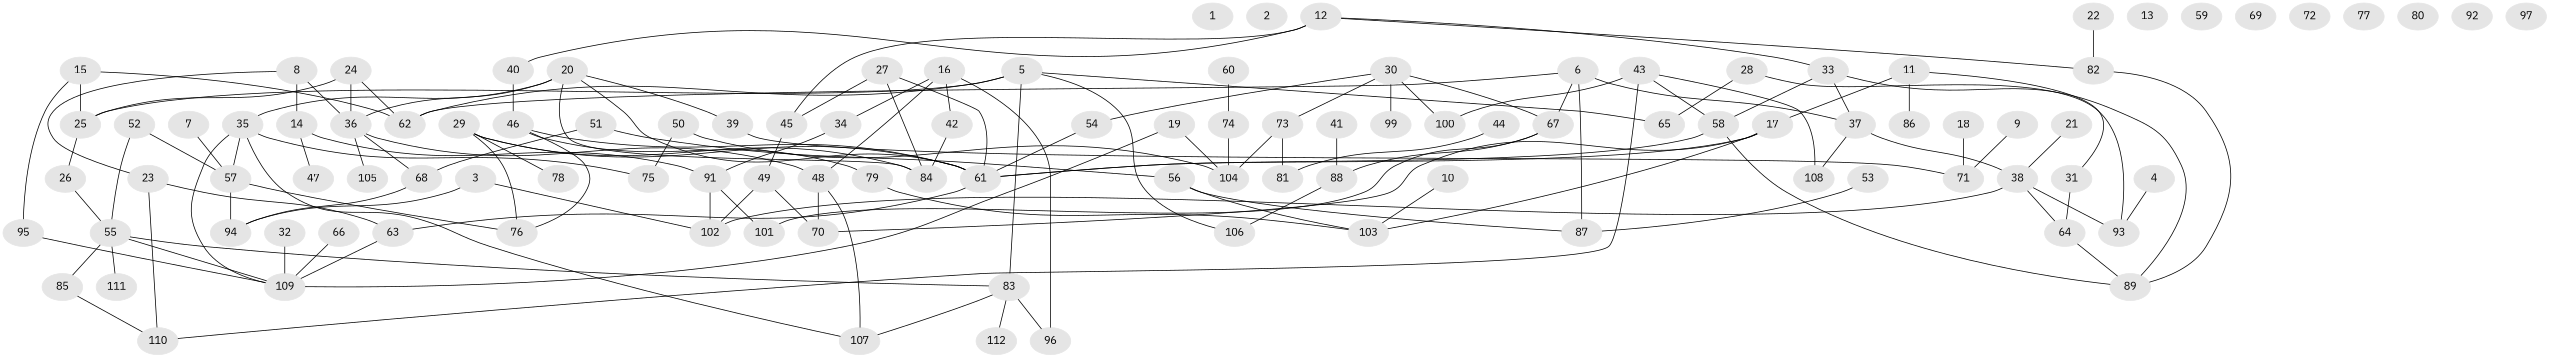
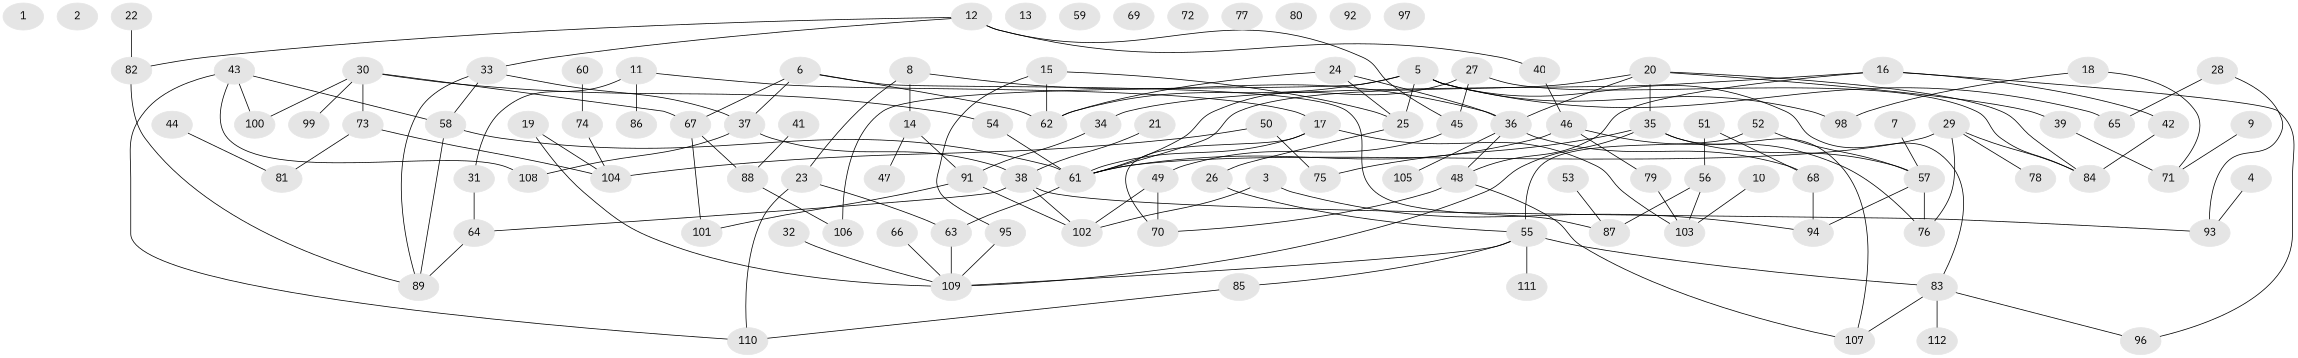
none -> (1841, 125)
